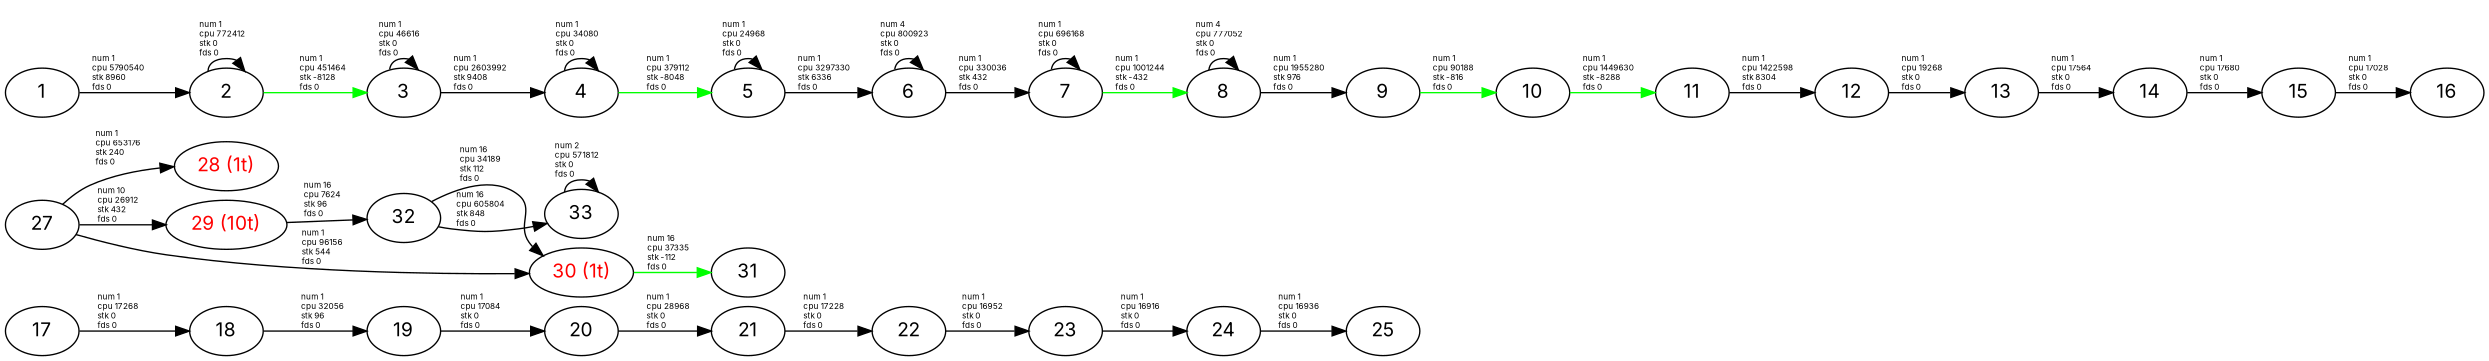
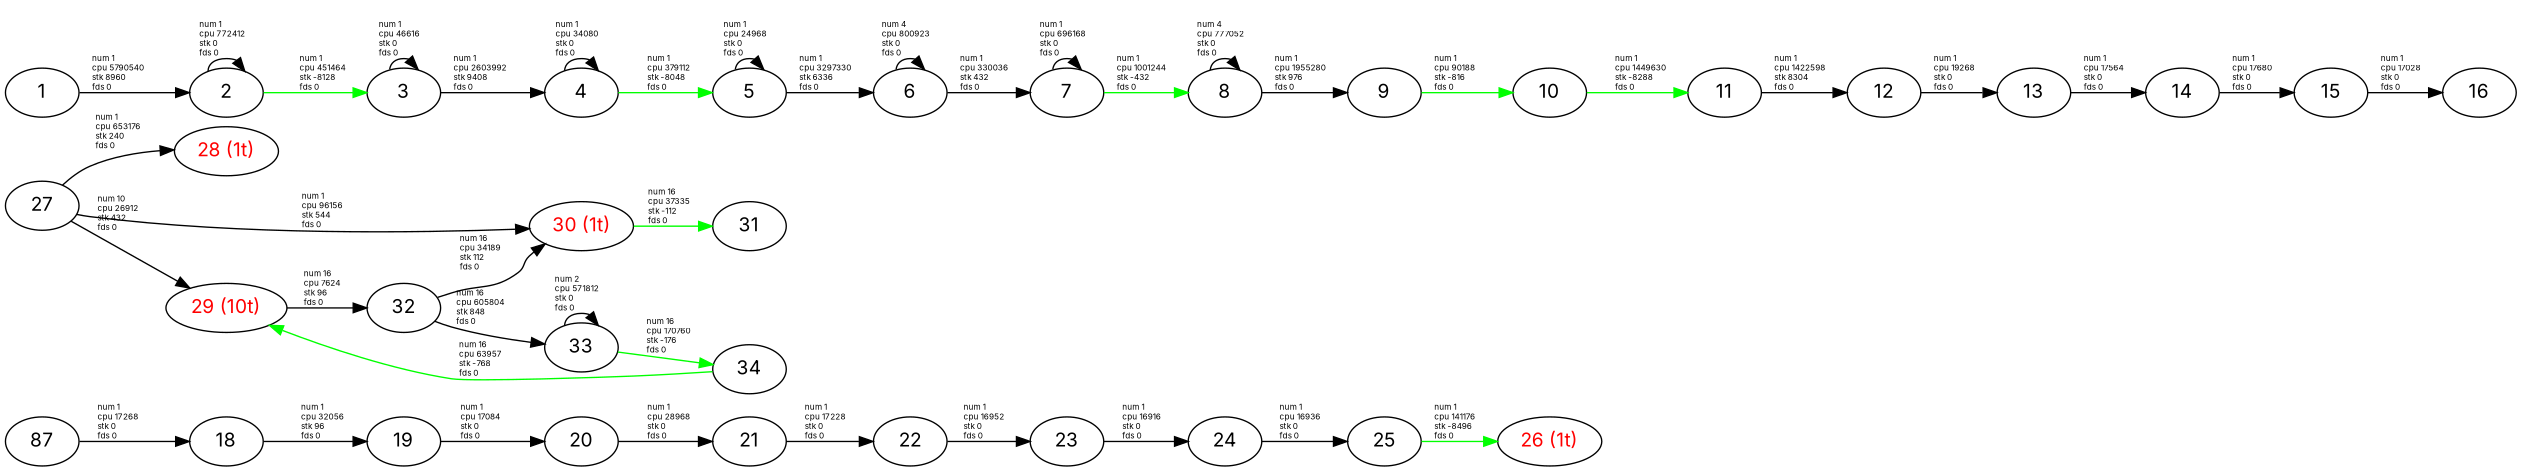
(42, 331) -> (42, 441)
none -> (749, 369)
none -> (1550, 441)
